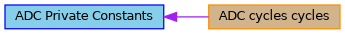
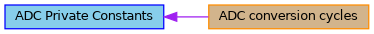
(274, 17) -> (289, 17)
